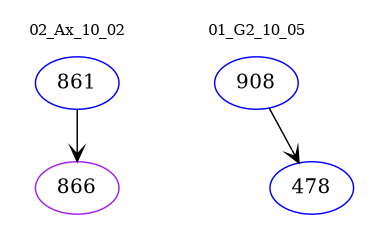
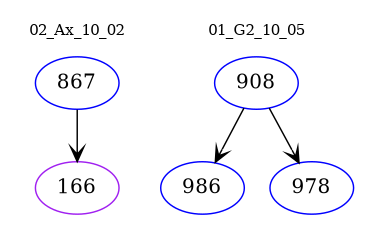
(77, 83) -> (77, 83)
(77, 188) -> (77, 188)
none -> (203, 188)
(312, 188) -> (312, 188)
